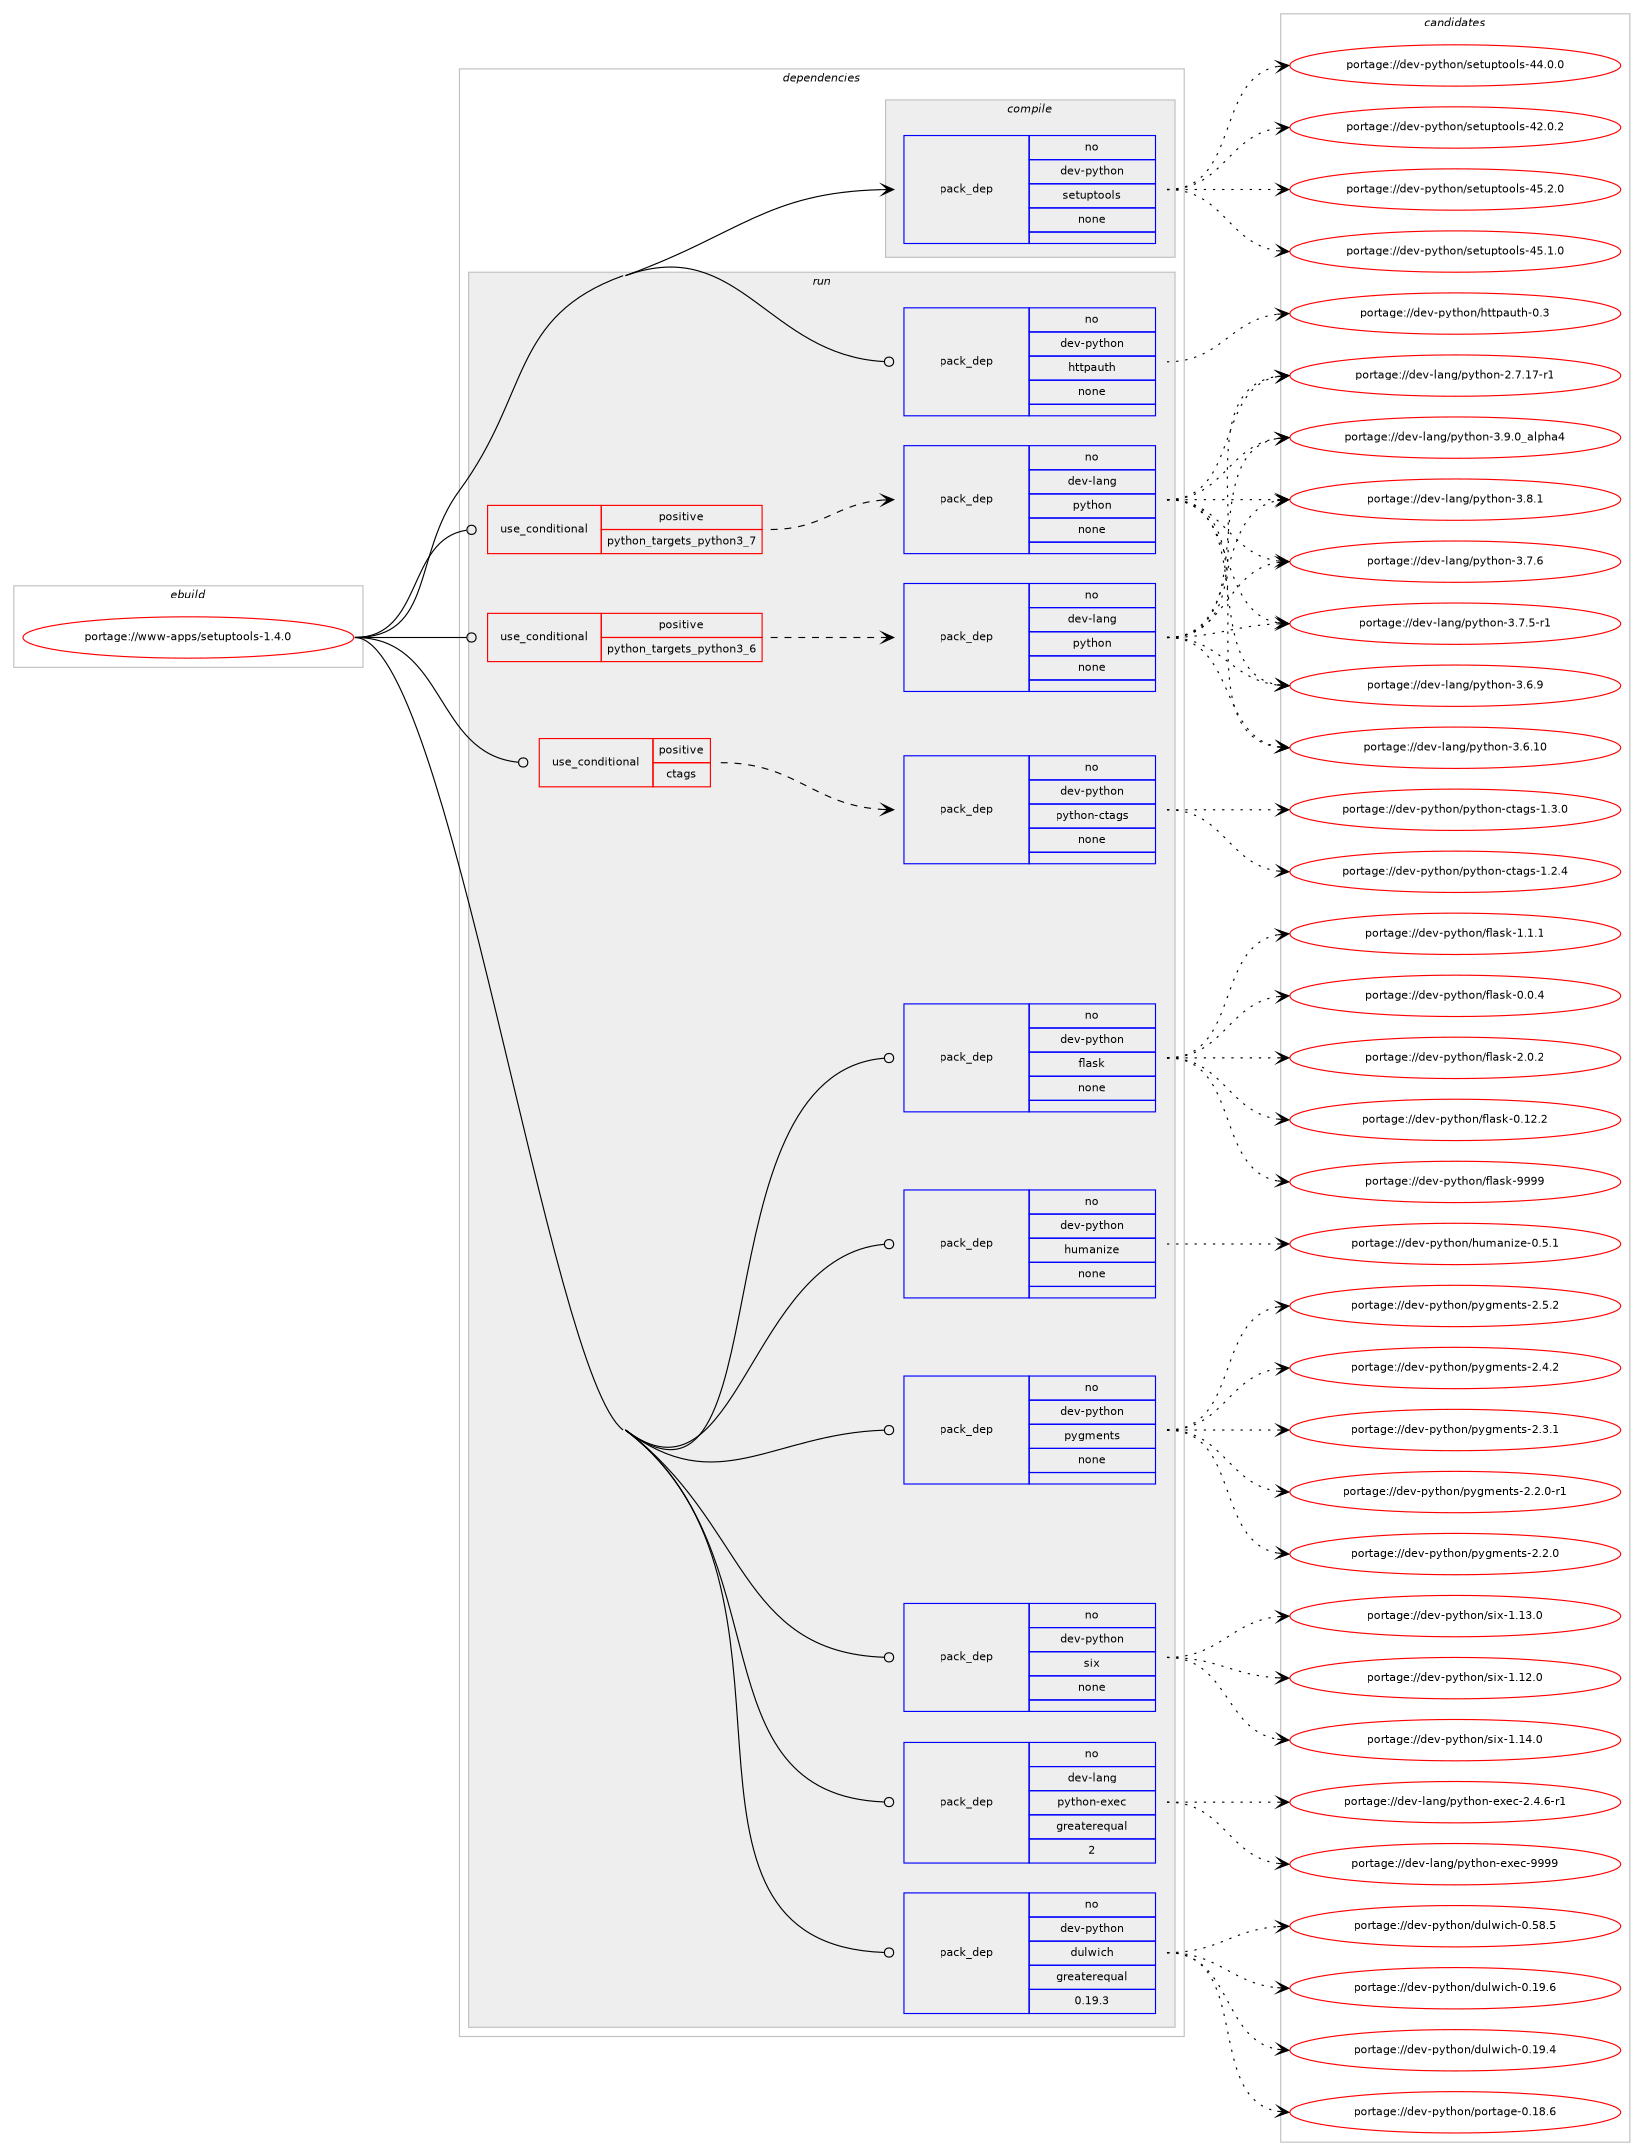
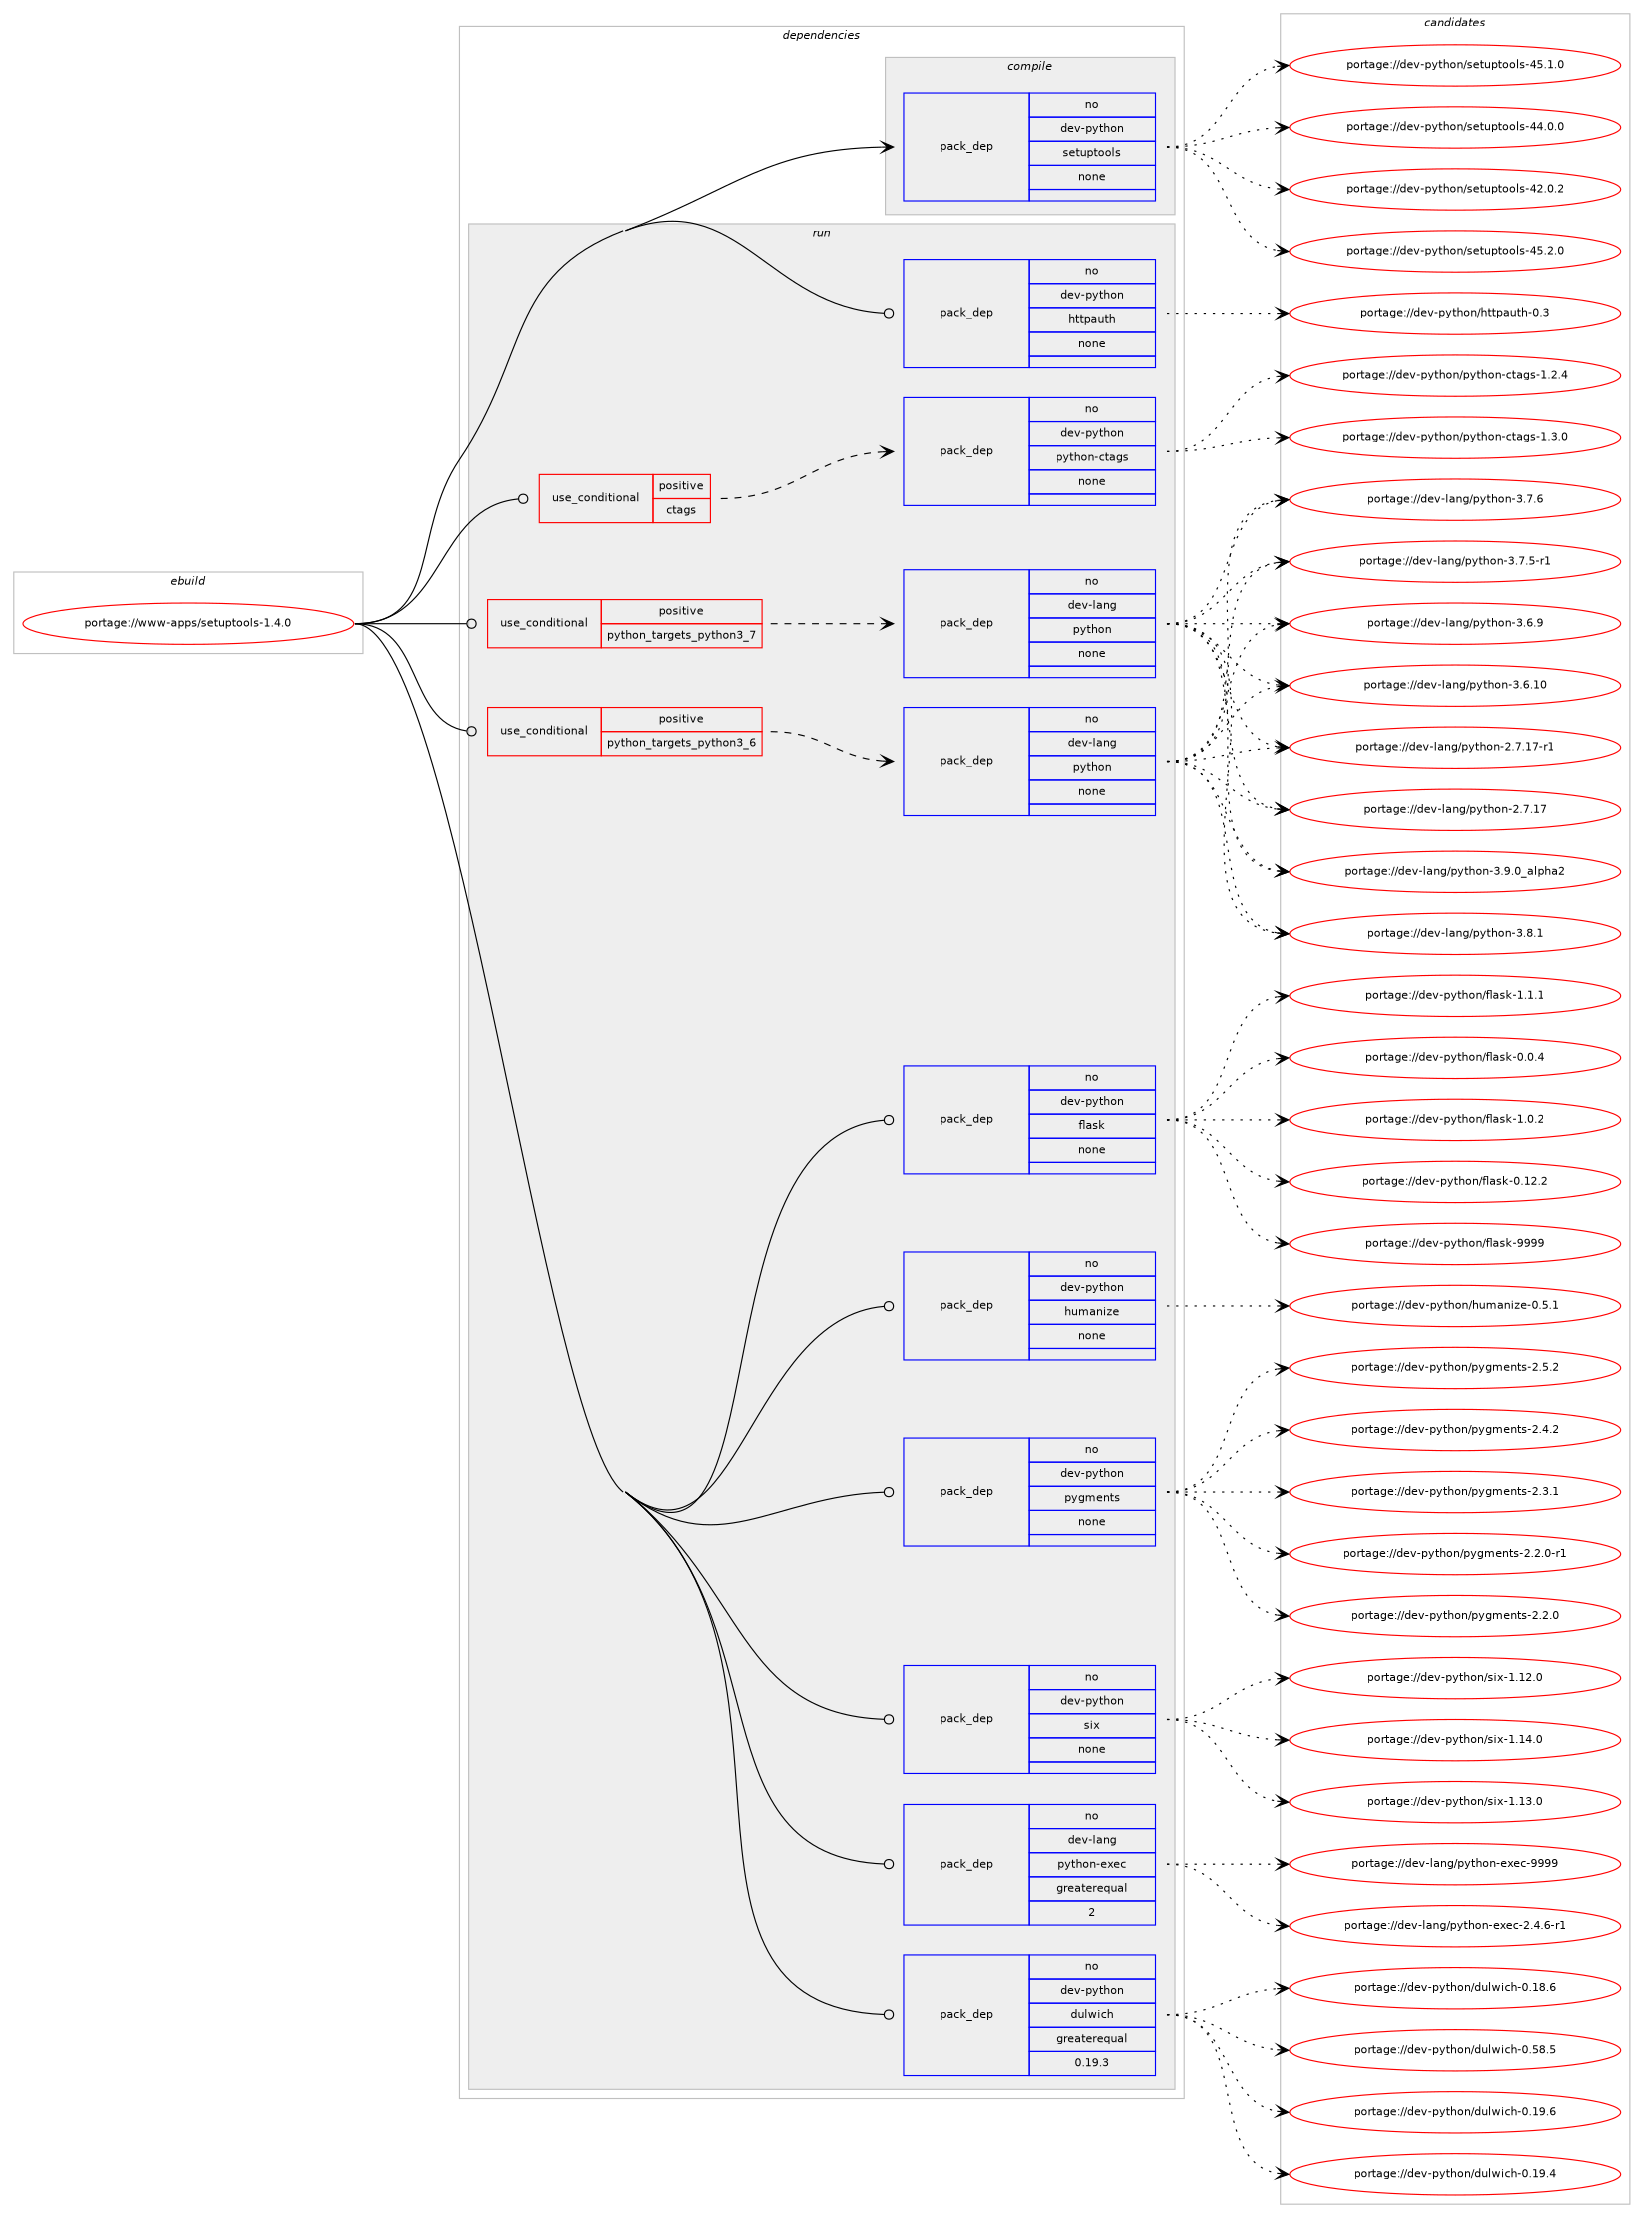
(1455, 438) -> (1455, 872)
none -> (1455, 810)
(1455, 1058) -> (1455, 1120)
(1455, 2112) -> (1455, 1988)
